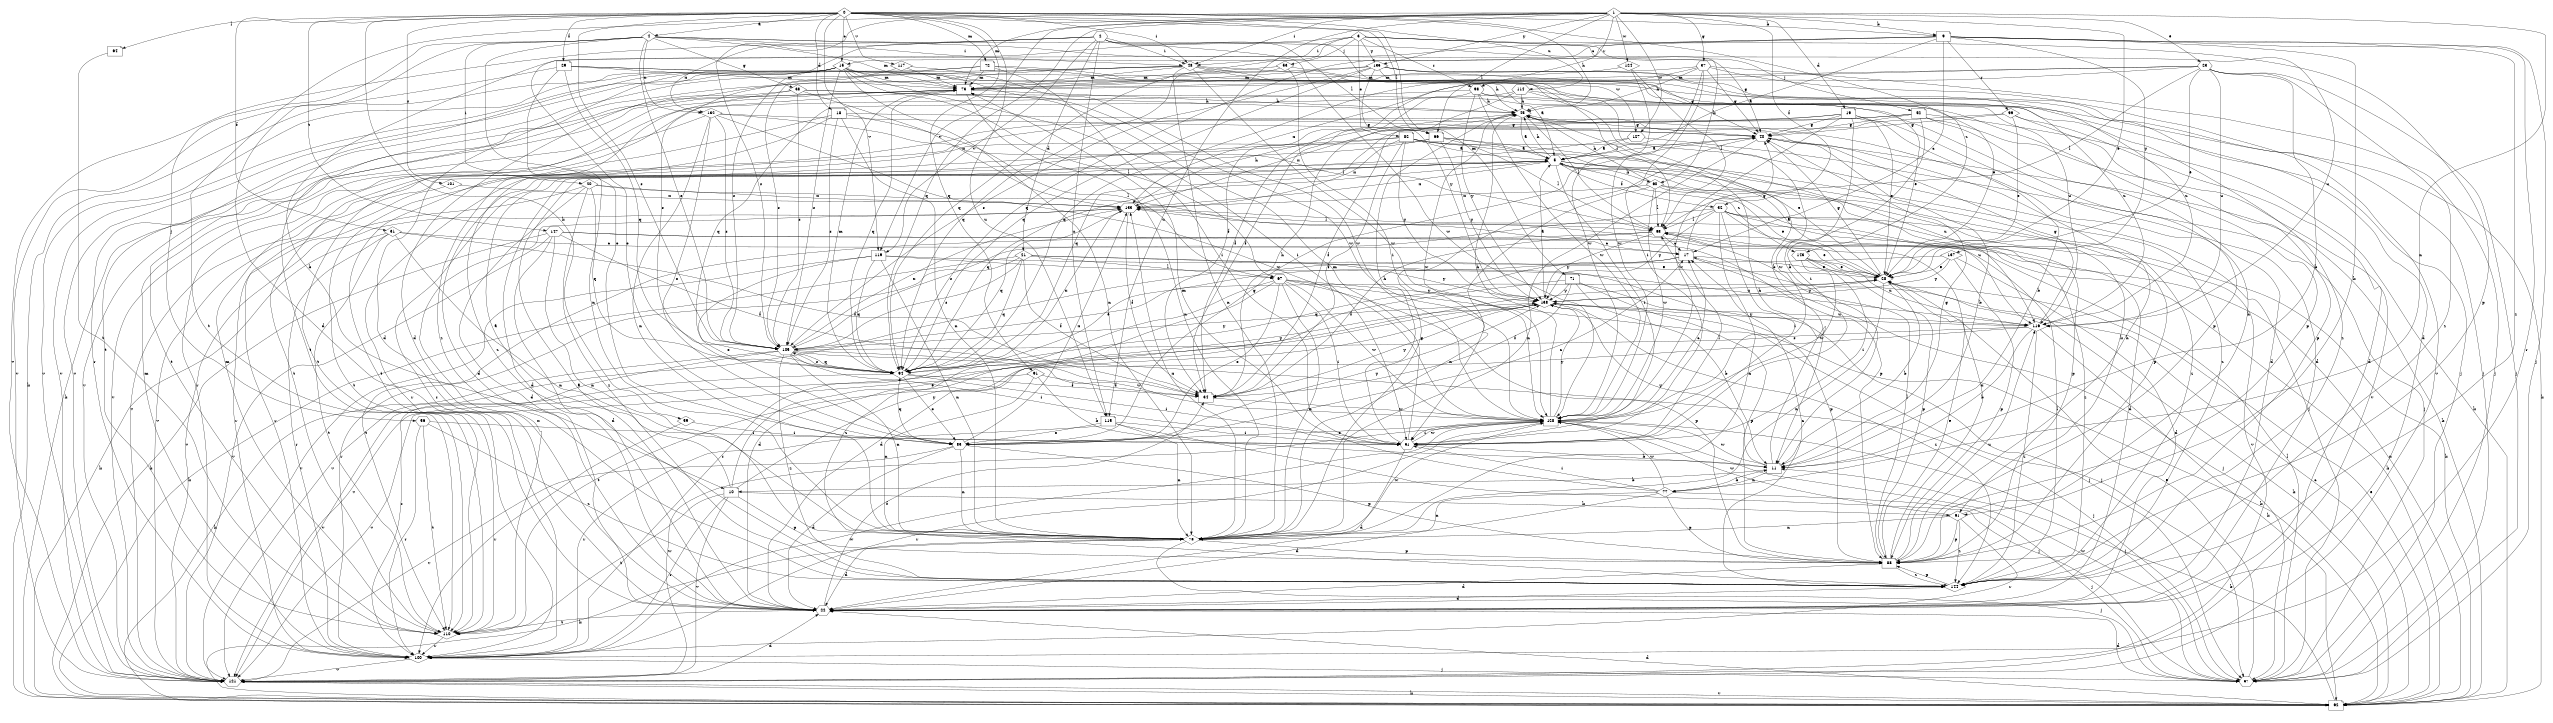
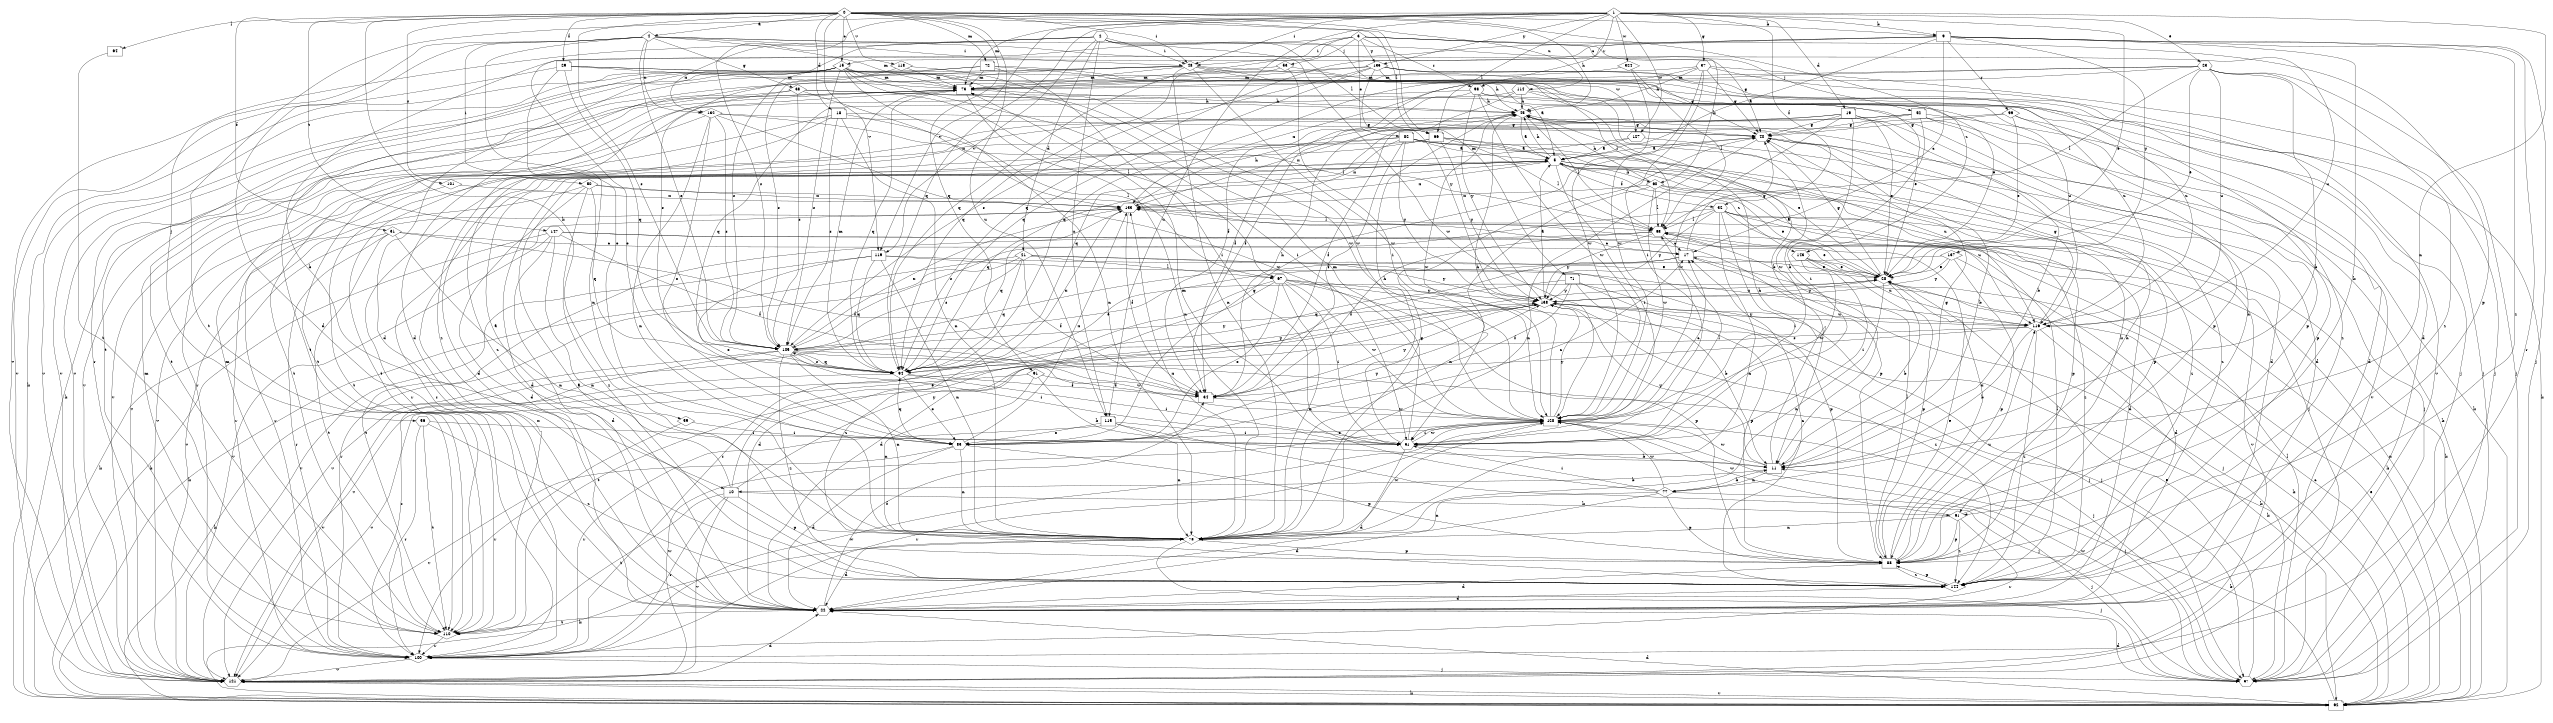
(901, 66) -> (901, 66)
(1629, 66) -> (1629, 66)
(589, 184) -> (589, 184)
